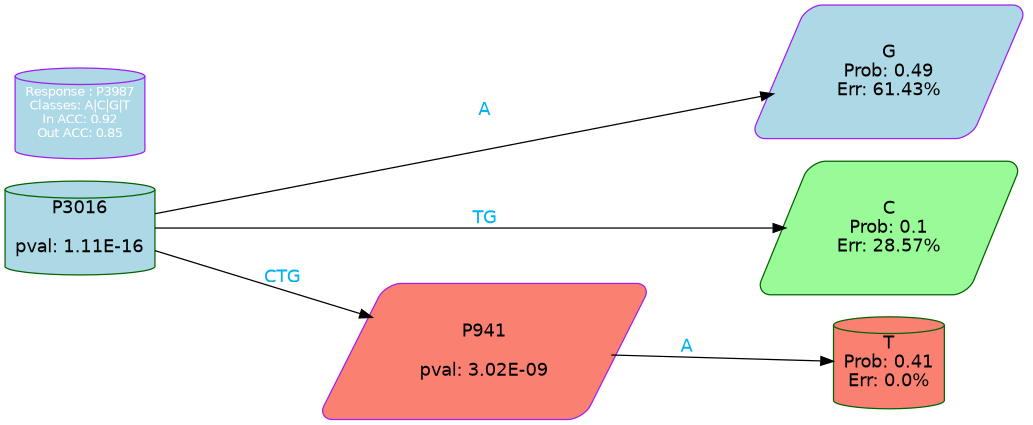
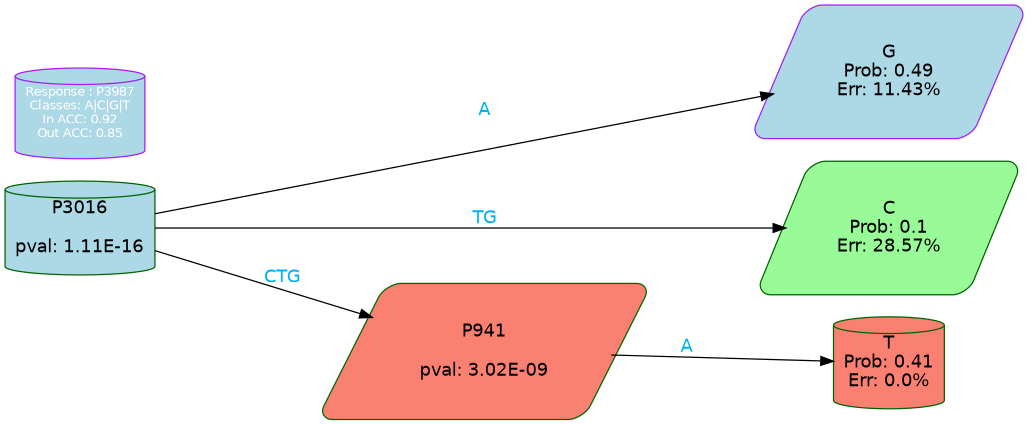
(889, 72) -> (889, 72)
(484, 351) -> (484, 351)
